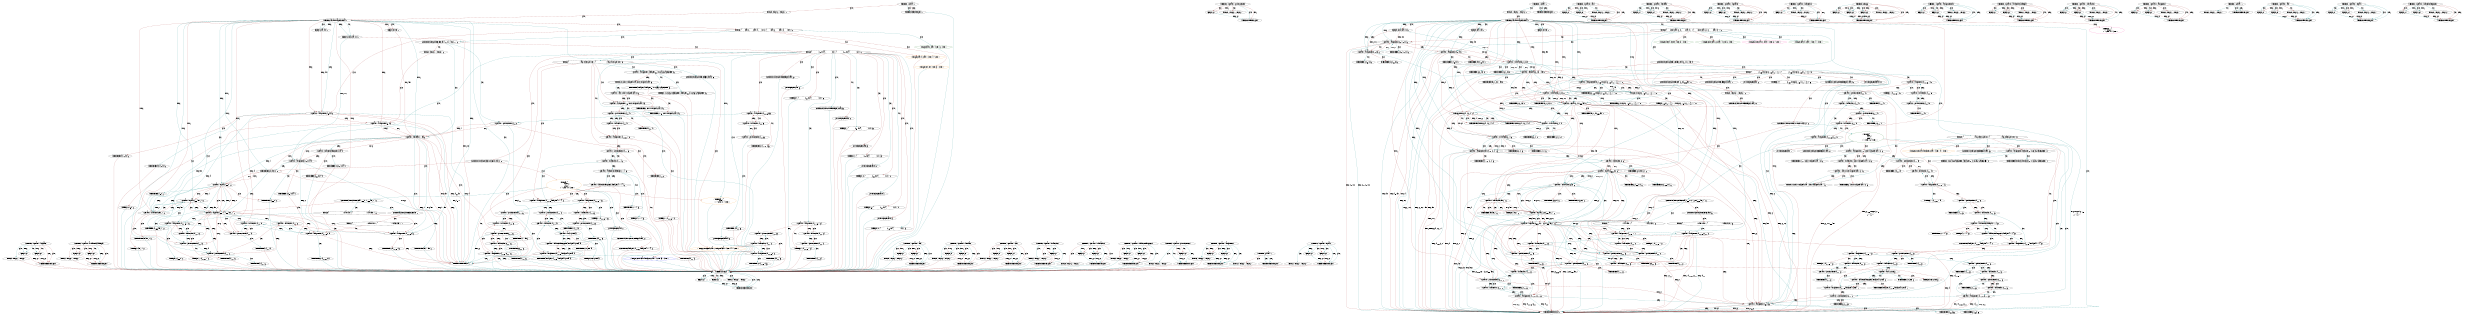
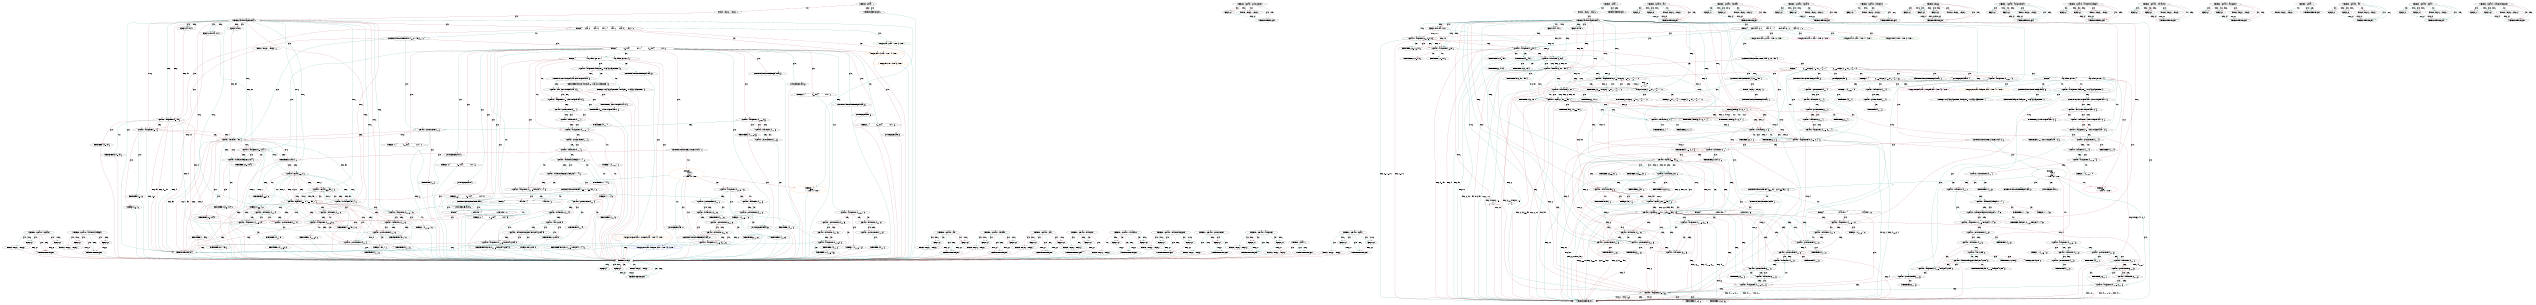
none -> (1928, 90)
(1865, 146) -> (2076, 182)
(283, 180) -> (248, 155)
